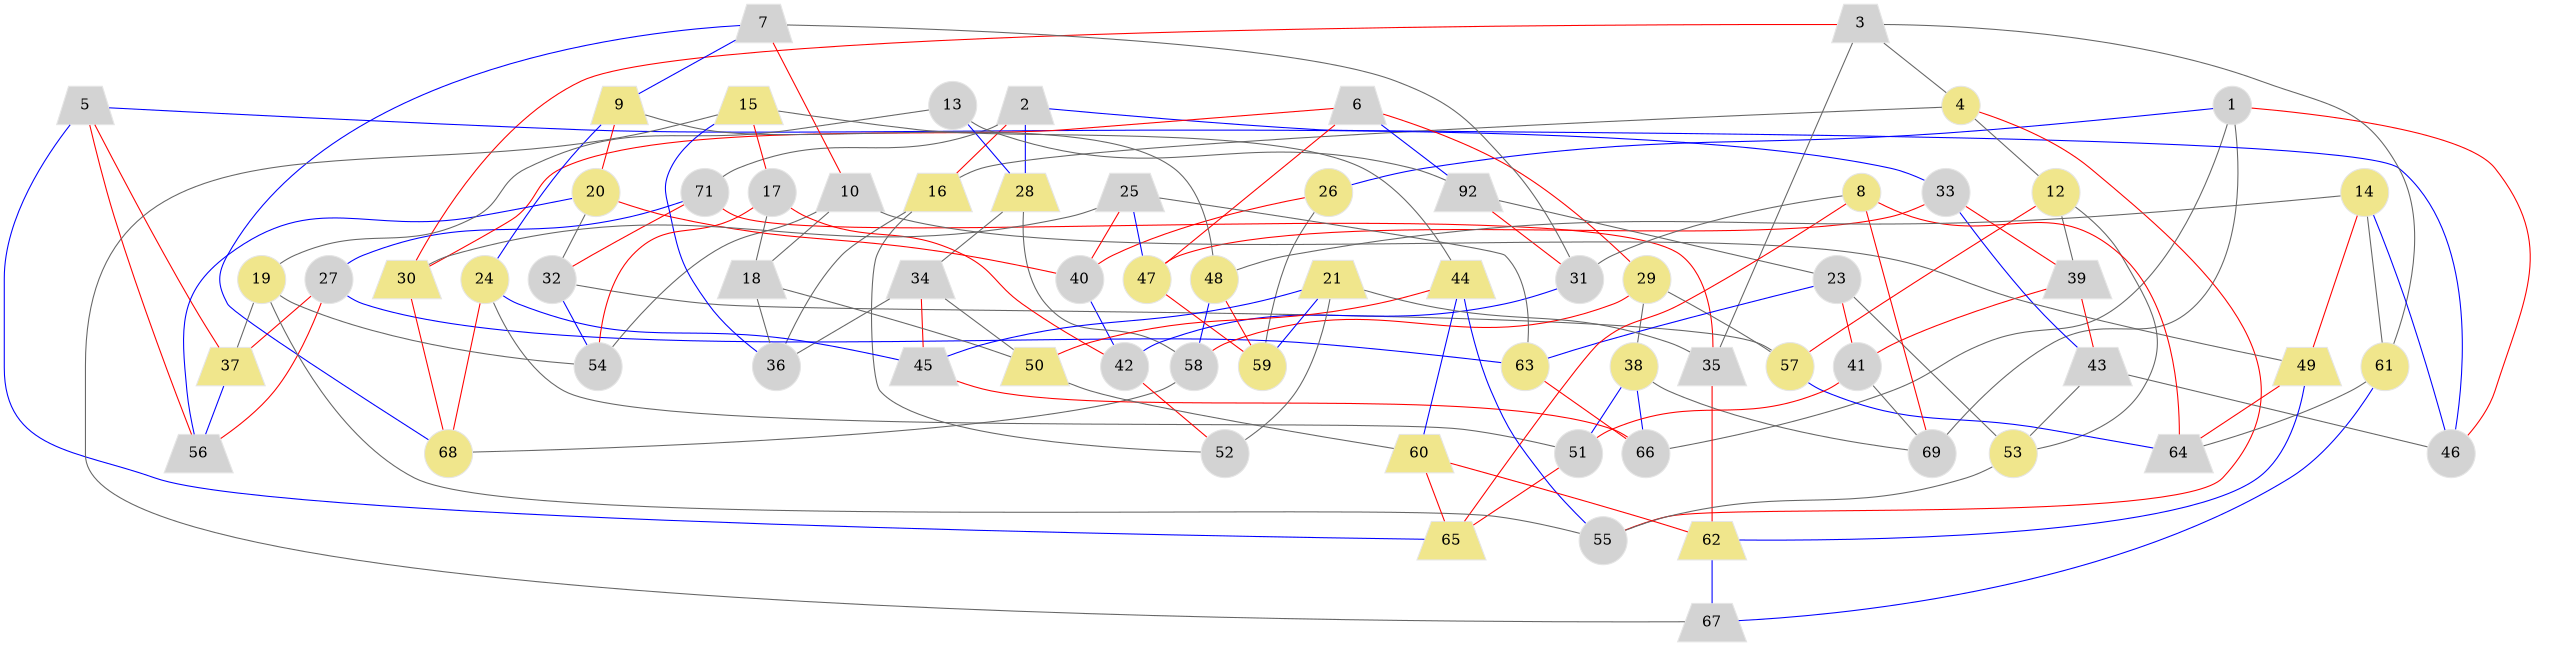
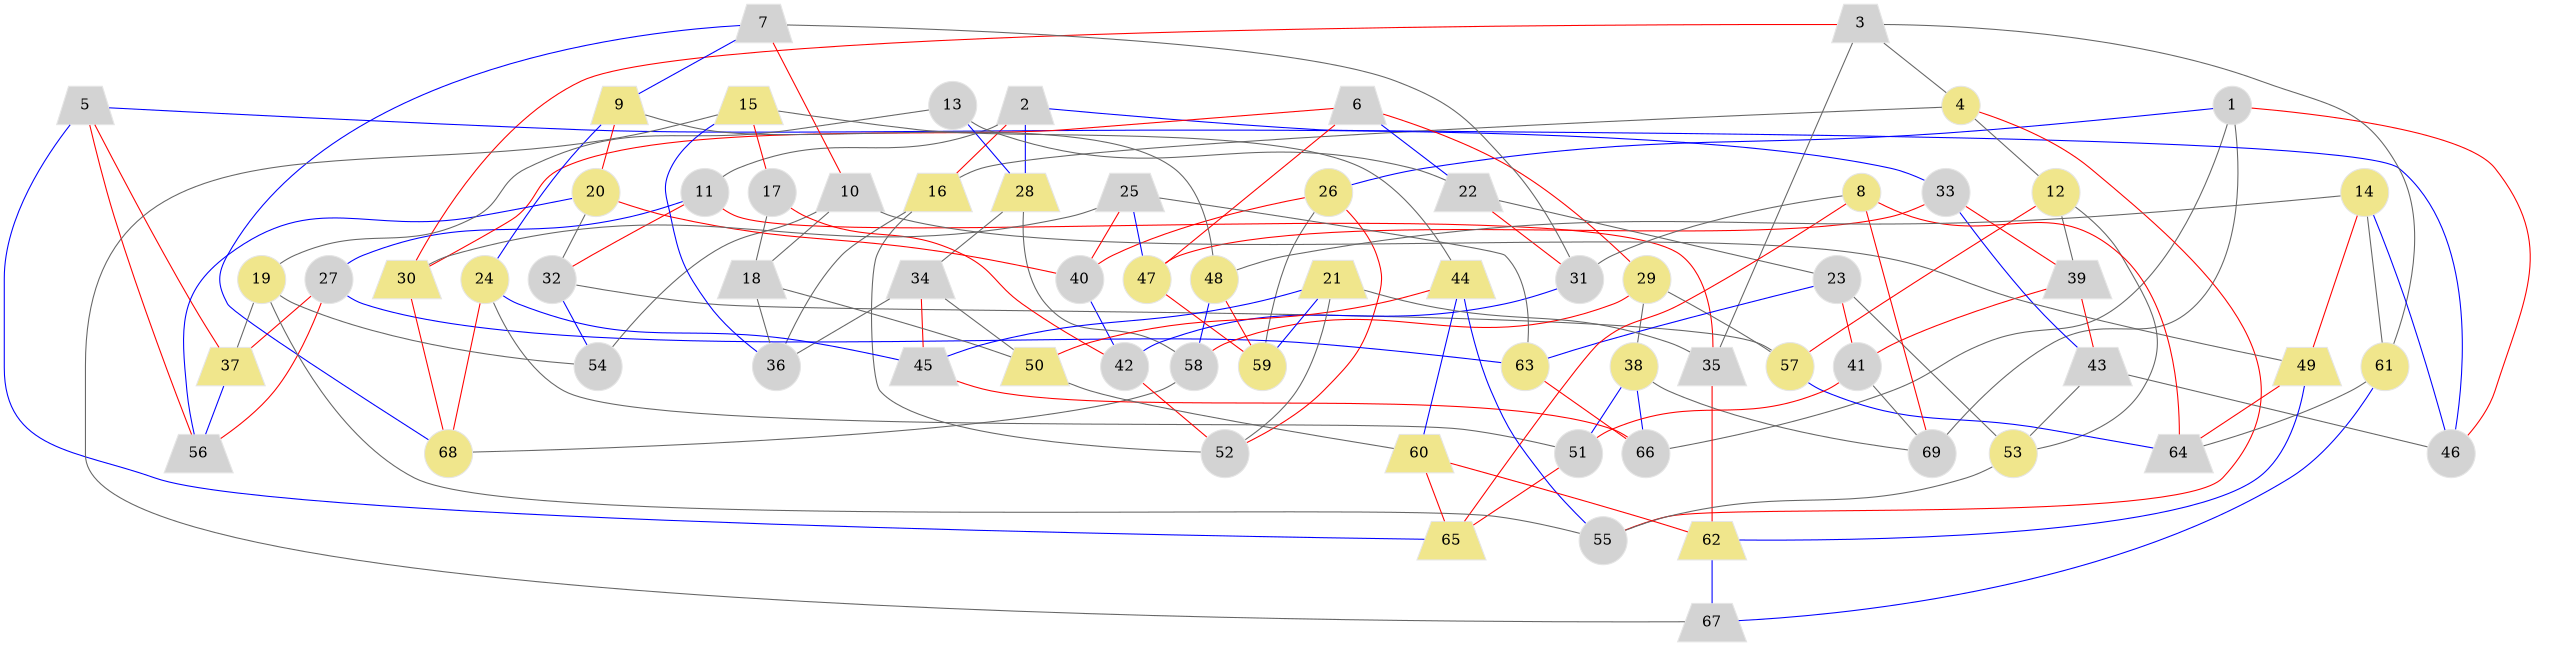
(705, 193) -> (705, 193)
(1469, 193) -> (1469, 193)
(647, 243) -> none
none -> (1364, 340)
